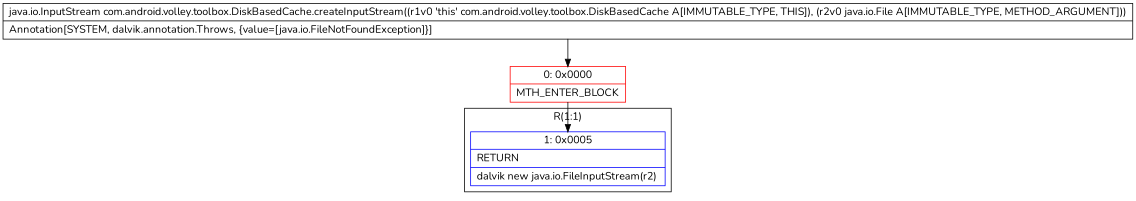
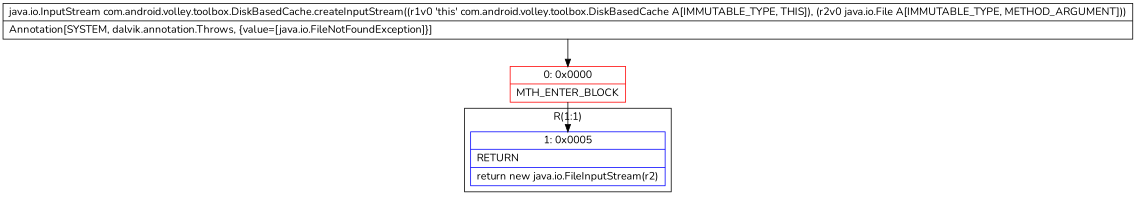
(567, 176) -> (568, 176)
